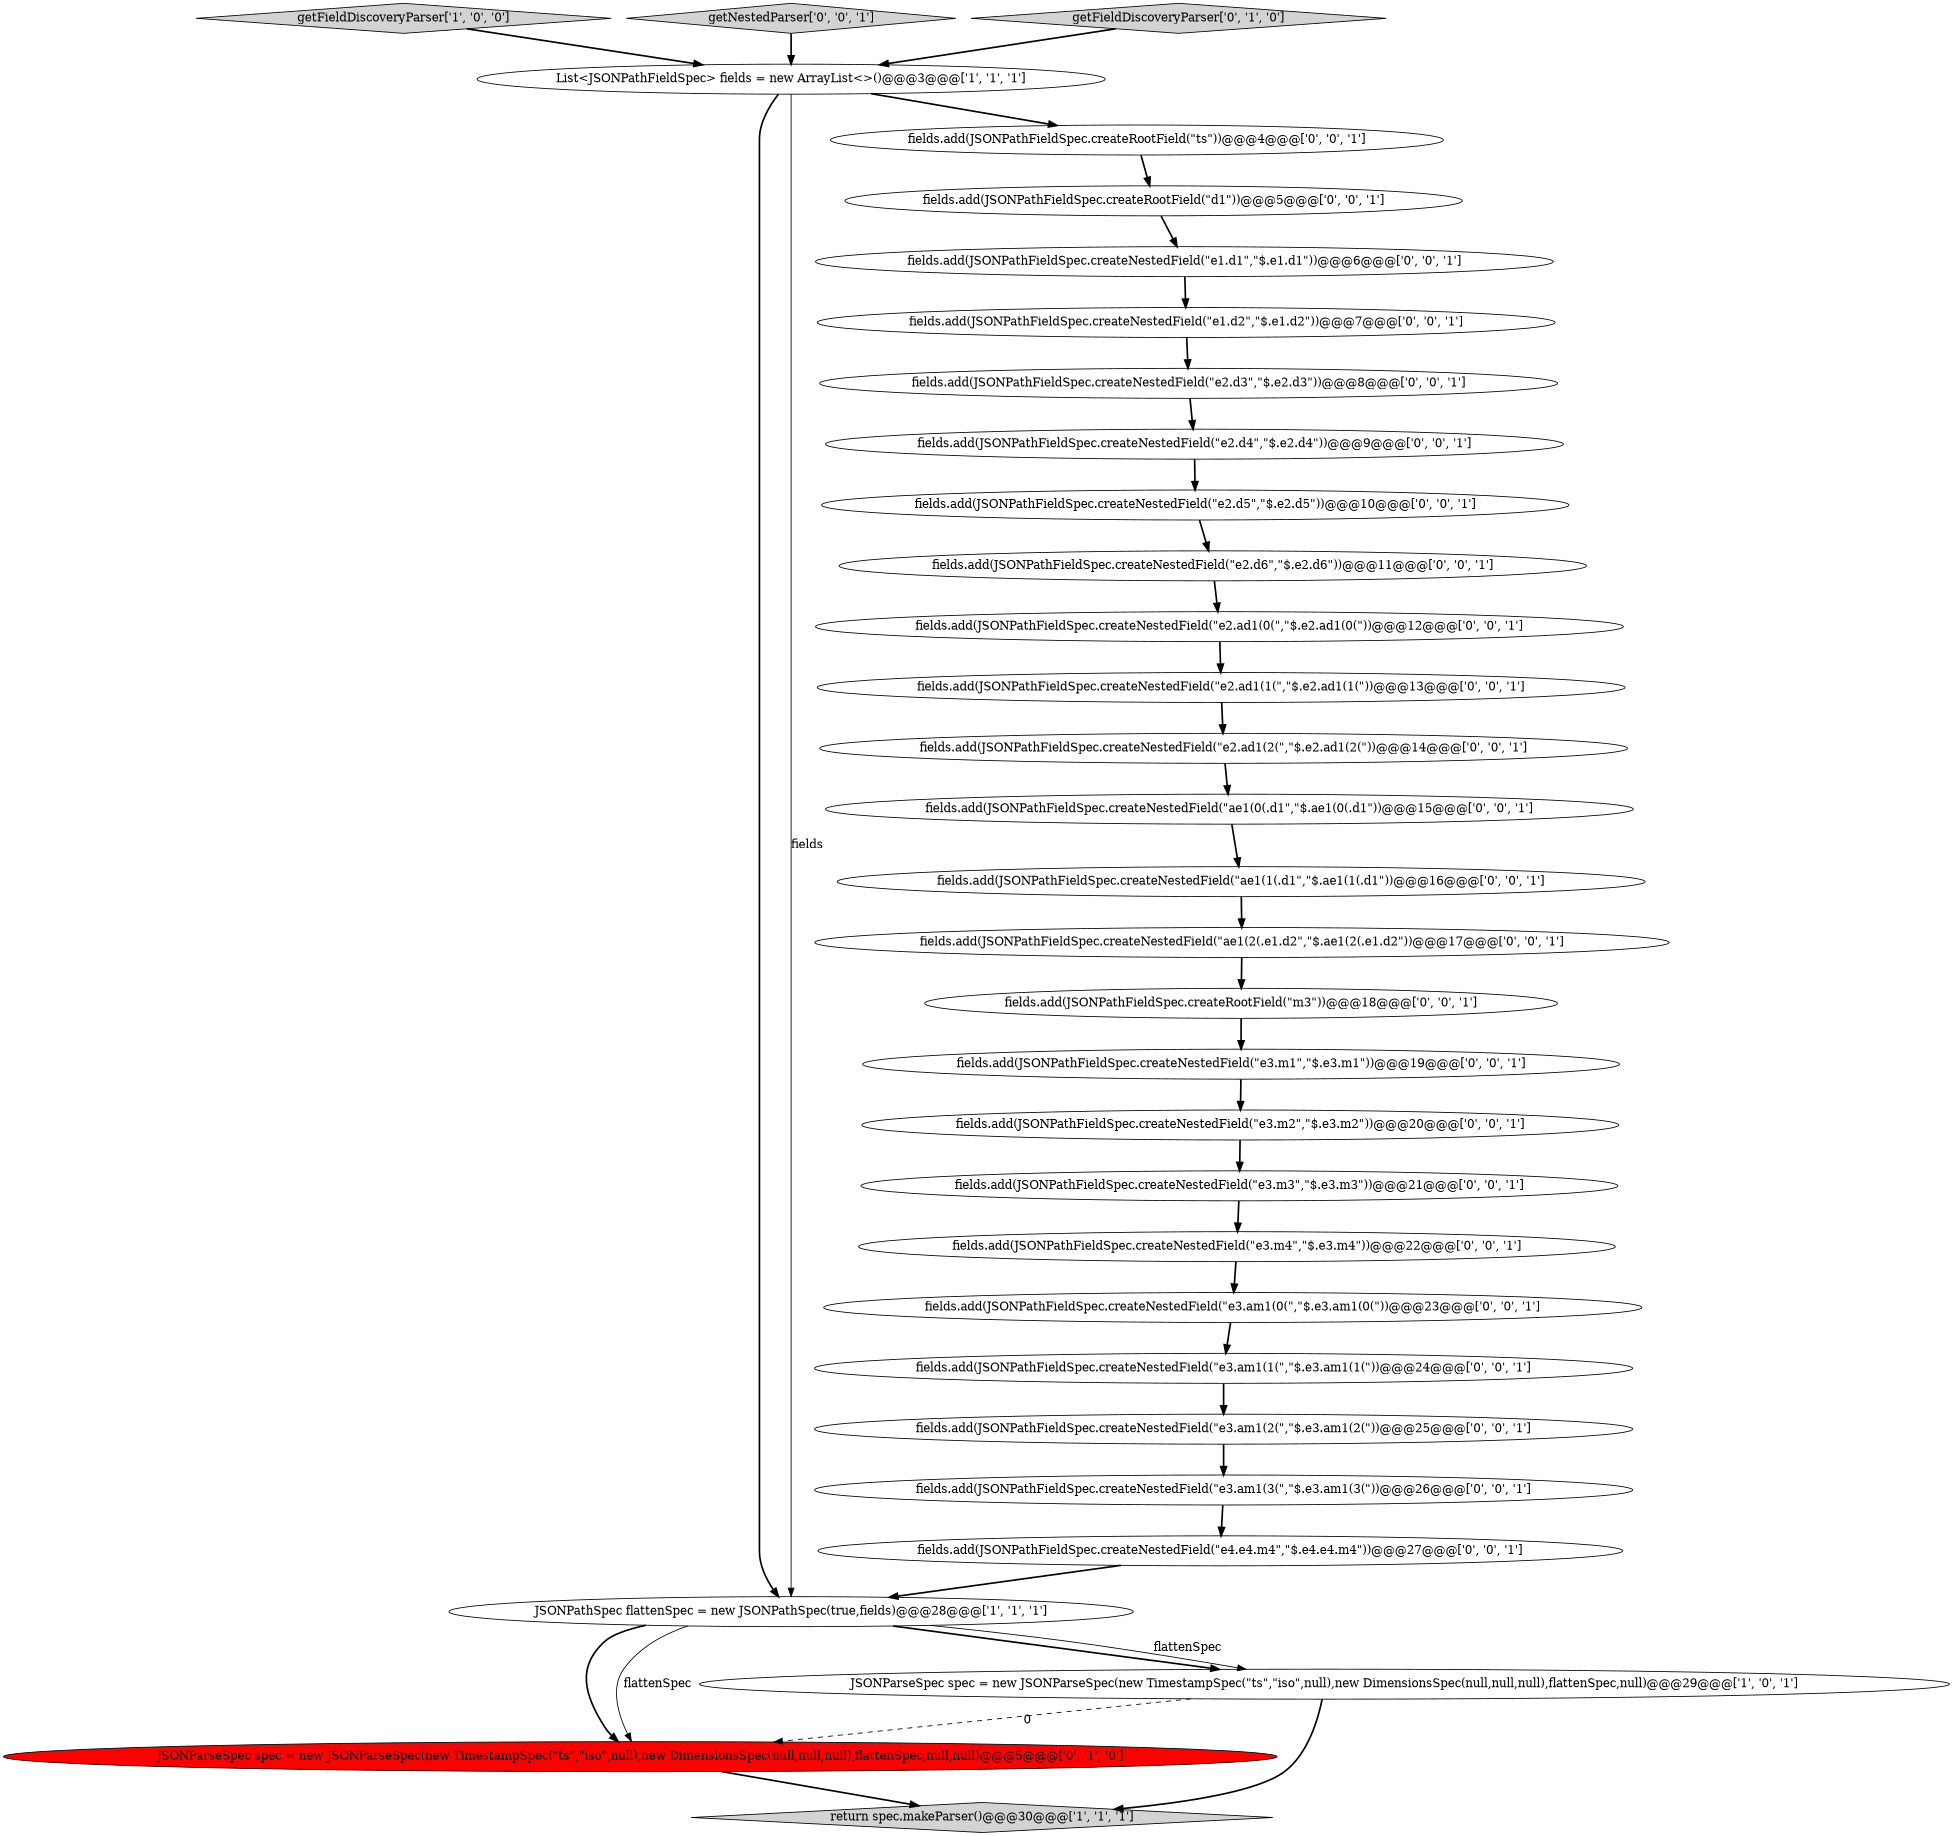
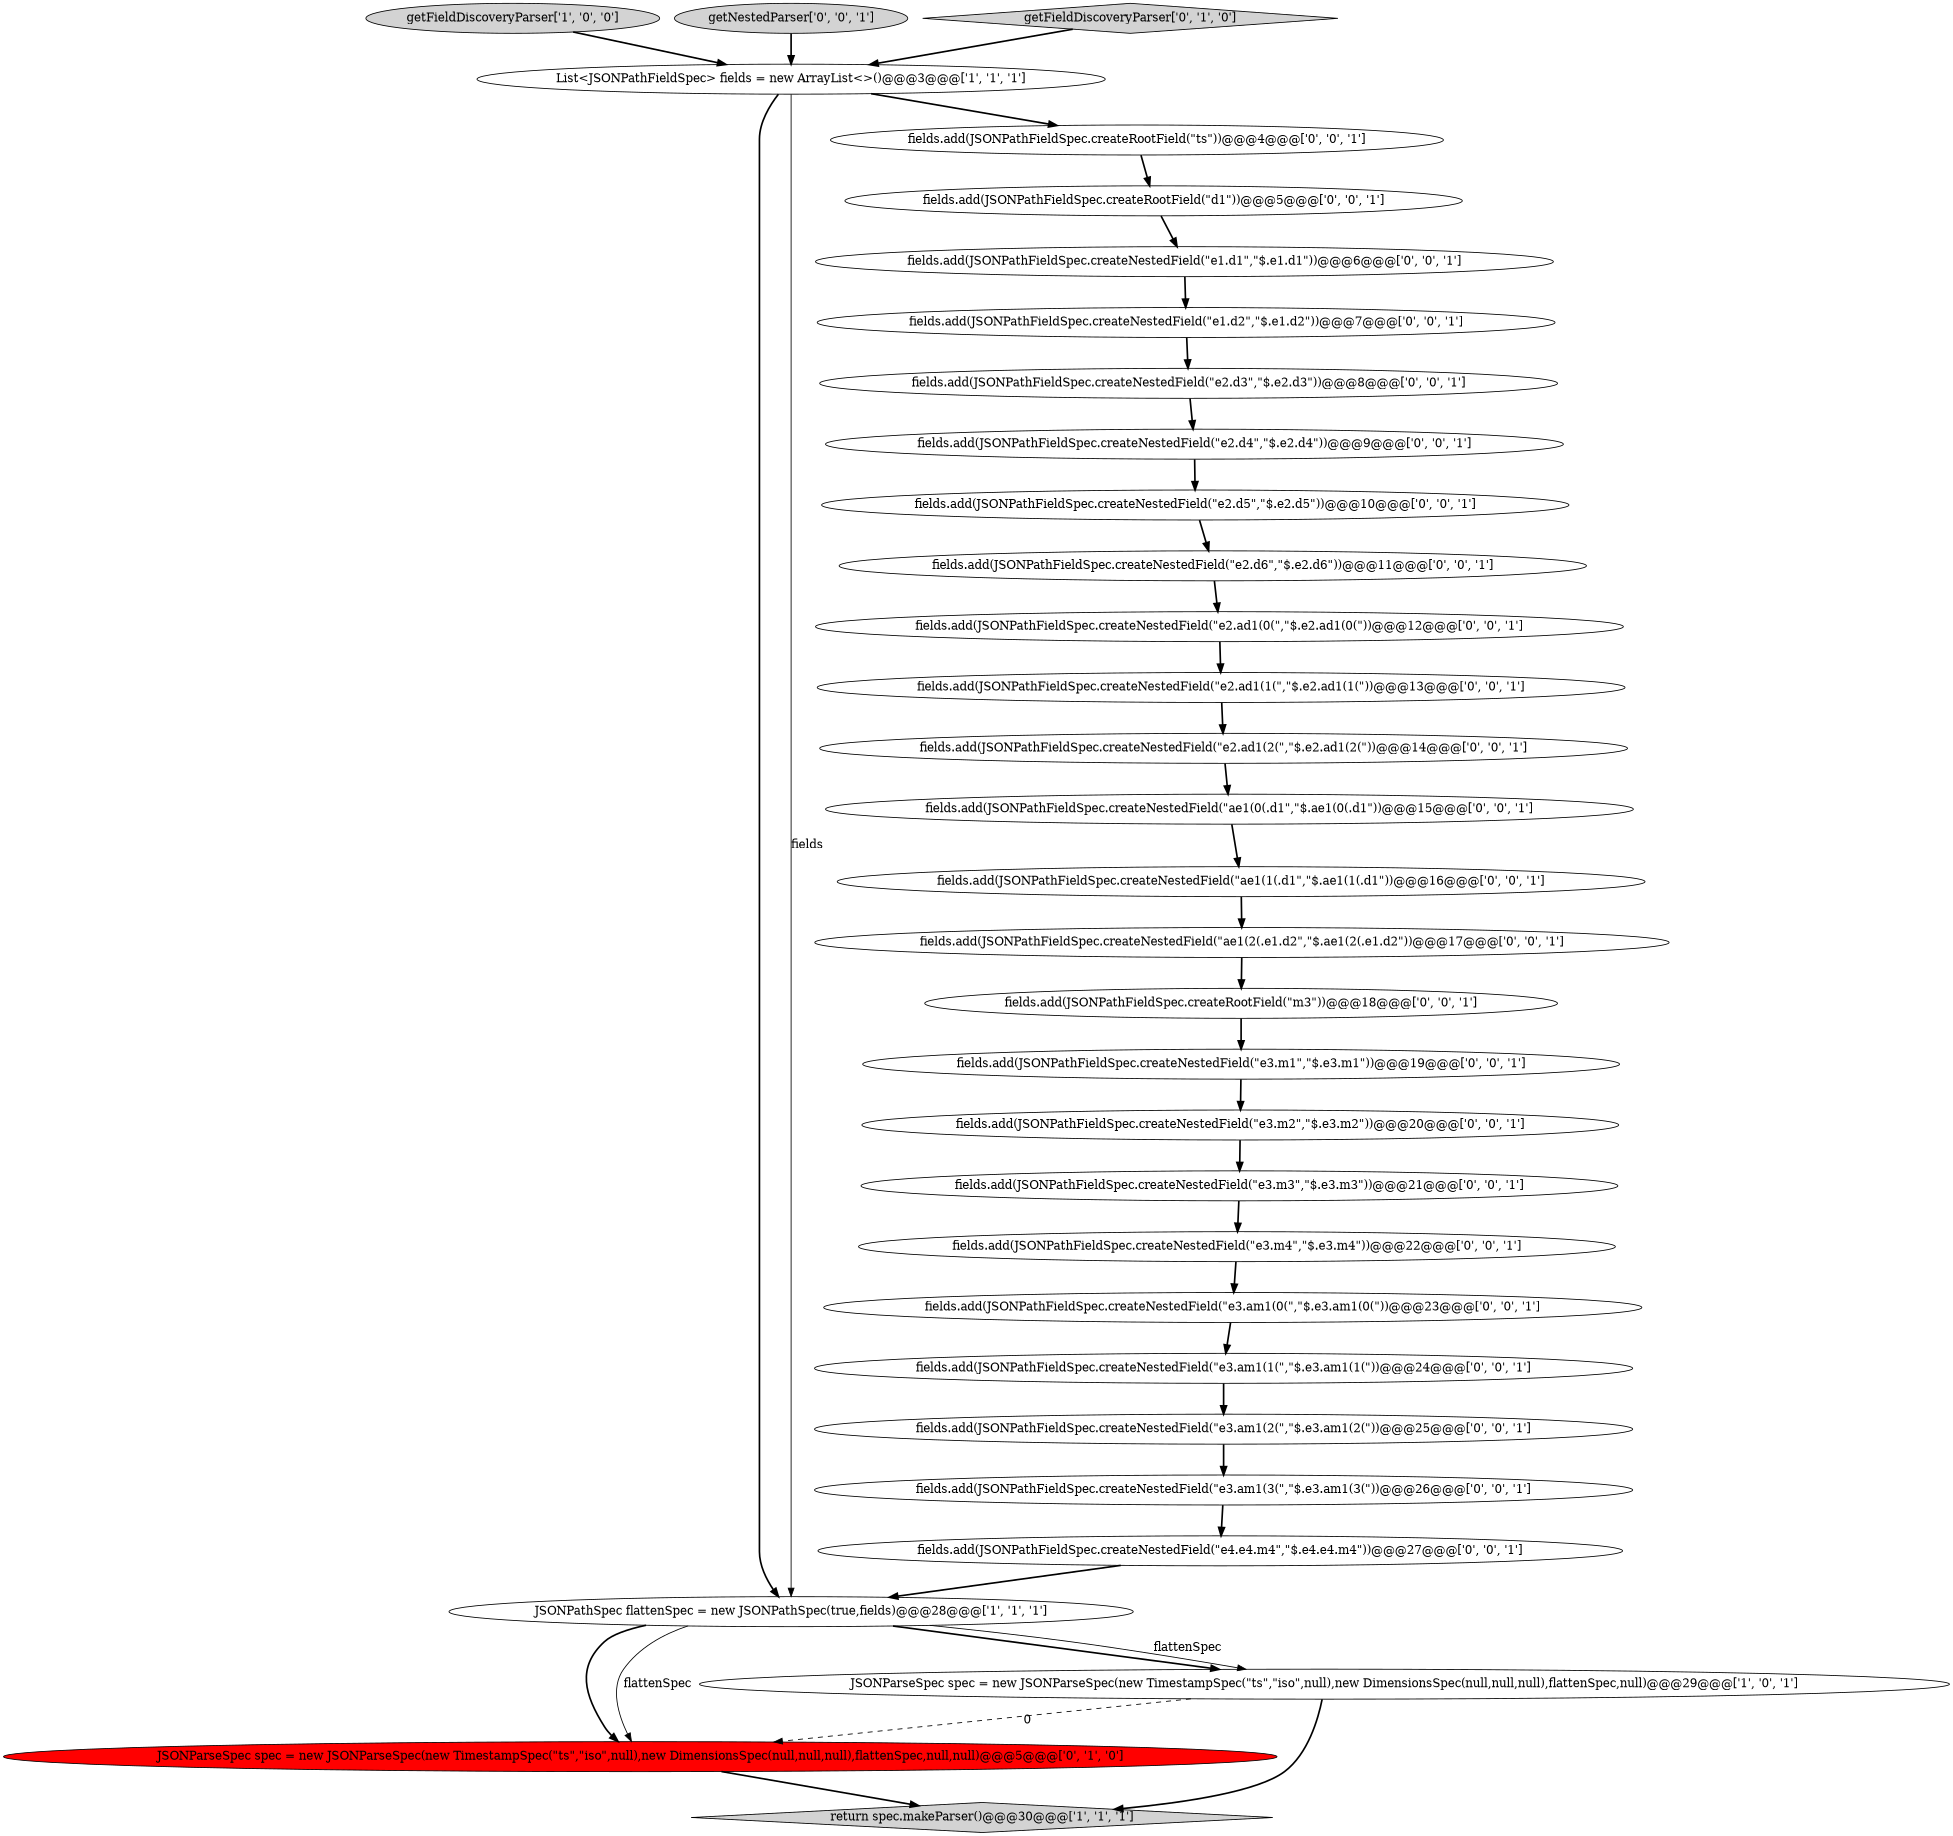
(404, 18) -> (513, 18)
(791, 18) -> (791, 18)
